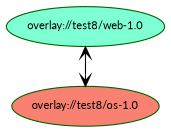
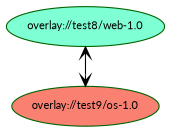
(85, 106) -> (85, 106)
